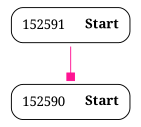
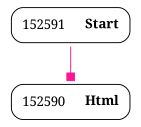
(102, 101) -> (102, 101)
